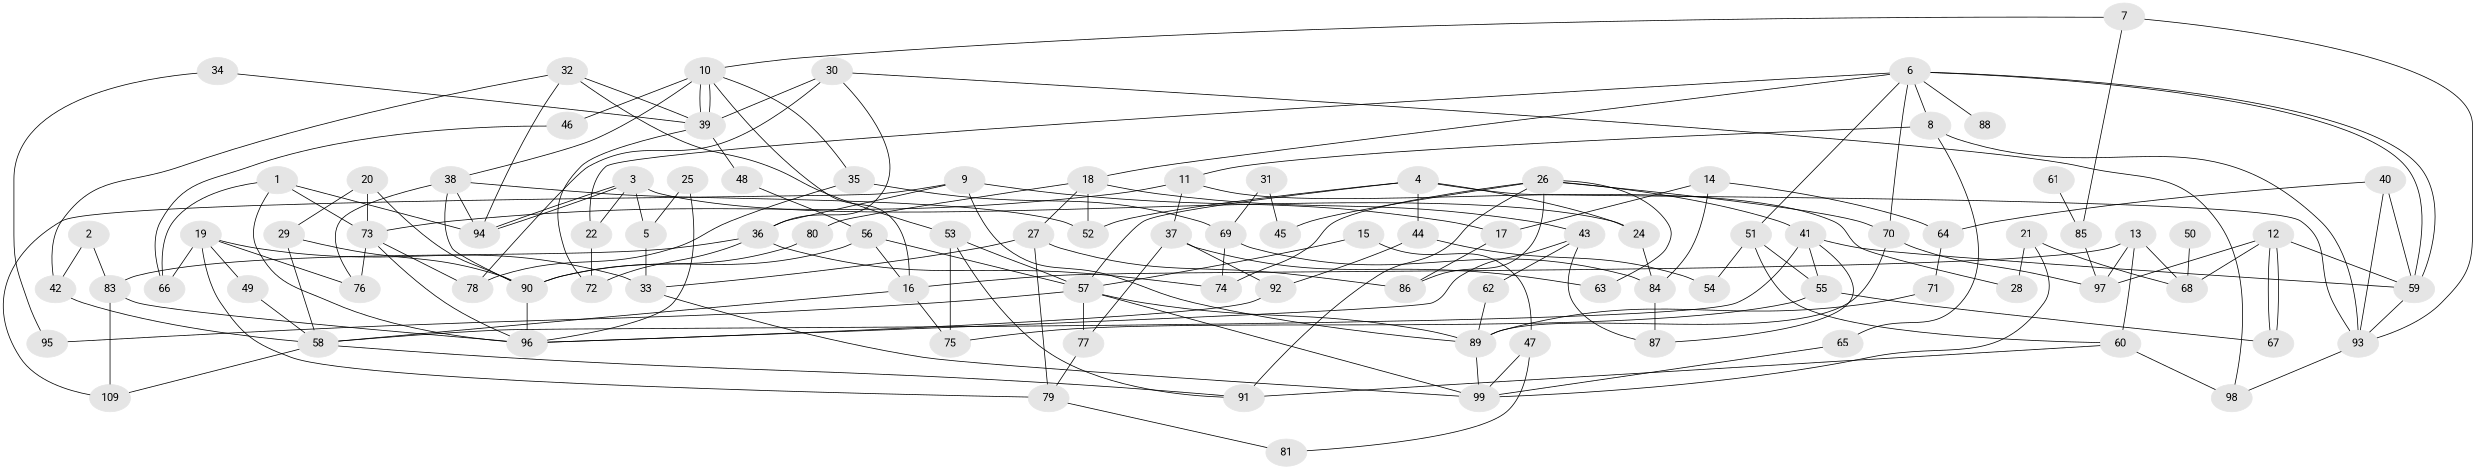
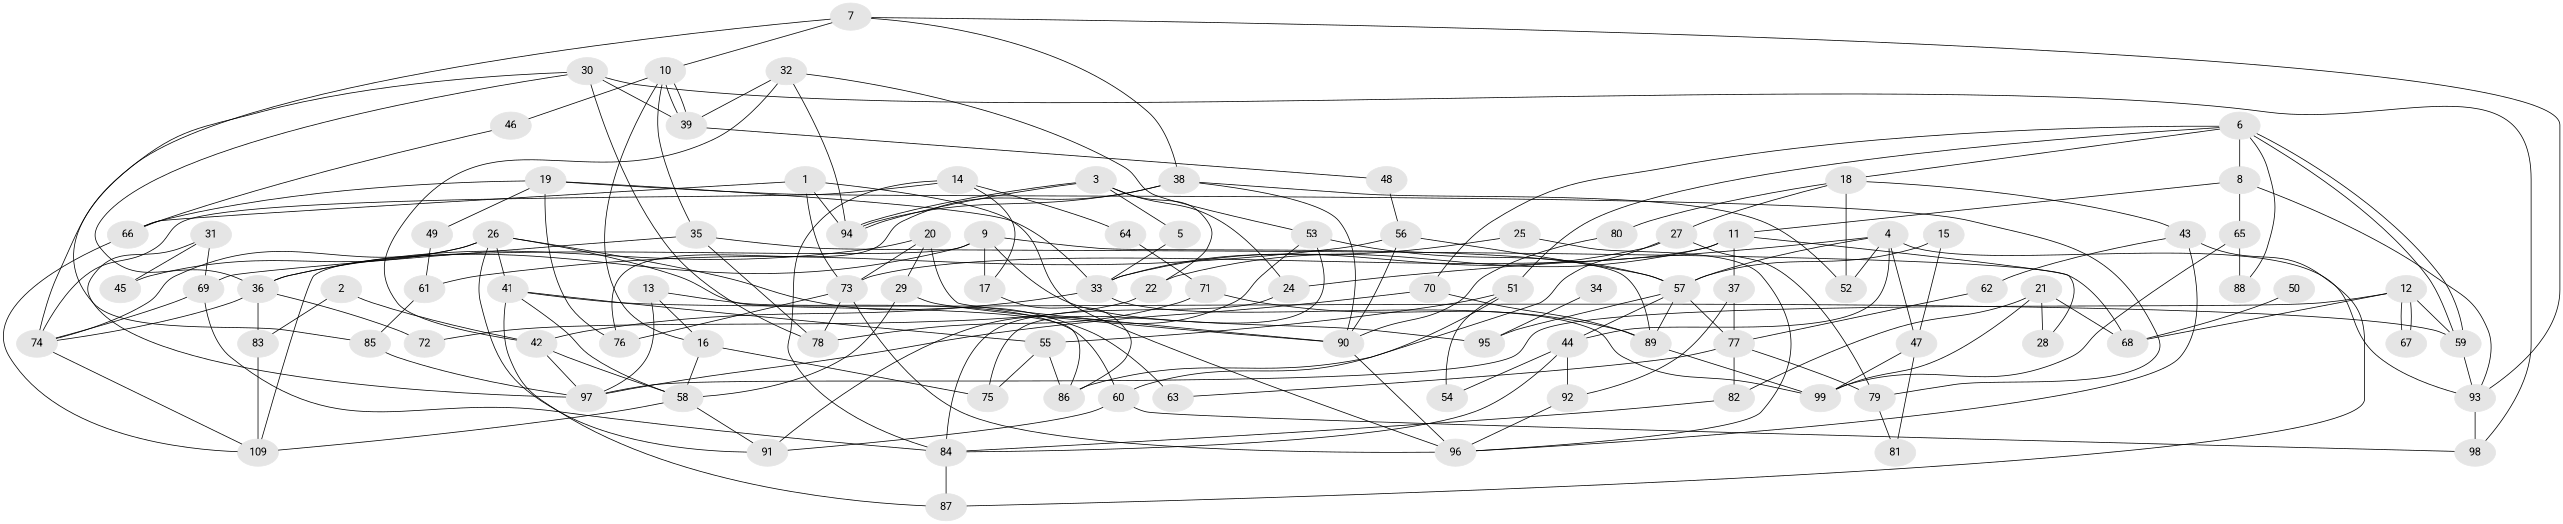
none -> (359, 92)
(461, 98) -> none
(1218, 114) -> (1442, 260)
(587, 142) -> (1047, 55)
(581, 166) -> none
(2385, 180) -> none
(1719, 199) -> none
(669, 204) -> (1305, 254)
none -> (326, 205)
none -> (592, 255)
(884, 257) -> (865, 259)
(2161, 262) -> (1574, 254)
none -> (2240, 262)
(1303, 267) -> (1455, 379)
none -> (1902, 289)
none -> (816, 314)
(1483, 314) -> (1860, 316)
(282, 316) -> (428, 262)
(2047, 319) -> (1055, 371)
(306, 323) -> none
none -> (962, 325)
none -> (1317, 327)
(1281, 344) -> (1634, 312)
none -> (268, 371)
none -> (562, 371)
none -> (38, 389)
none -> (148, 398)
none -> (1734, 398)
none -> (1272, 441)
